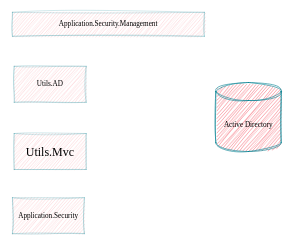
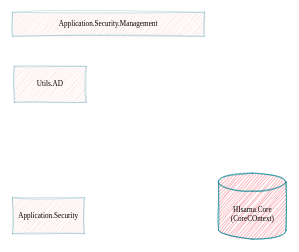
(248, 117) -> none
(50, 152) -> none
none -> (252, 206)
